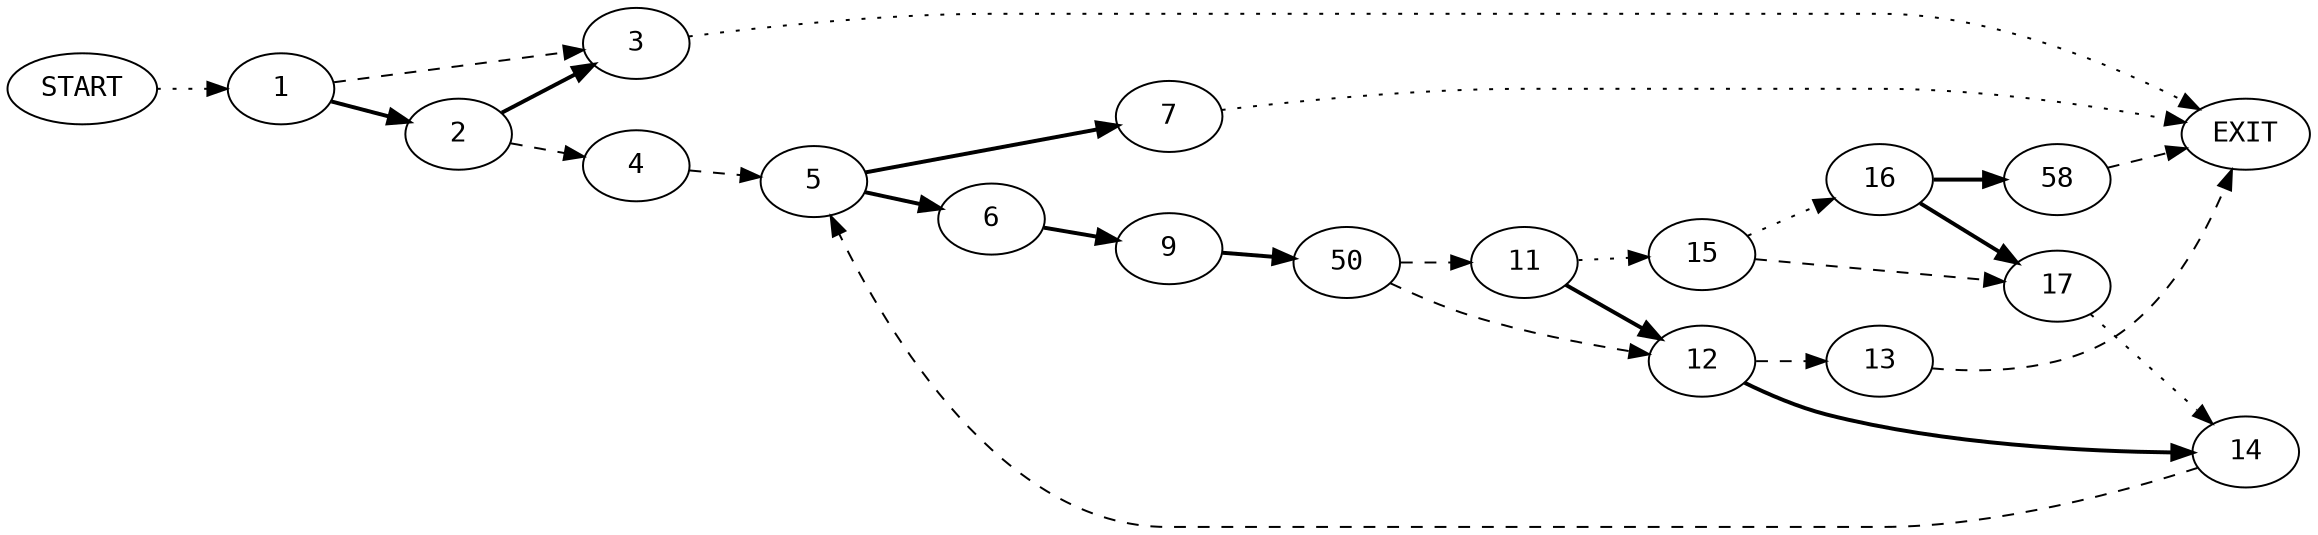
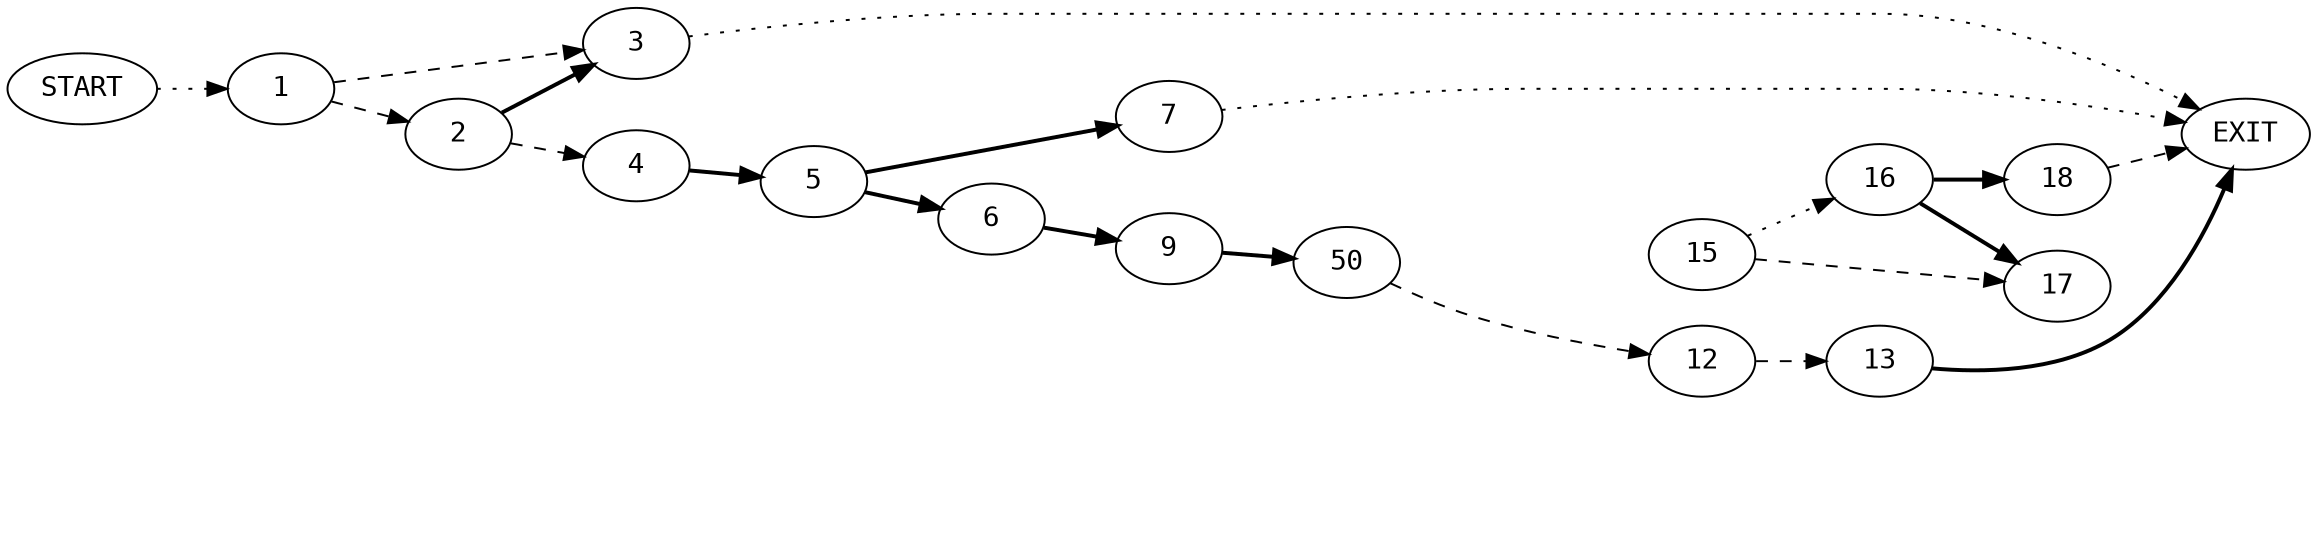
(360, 109) -> (360, 109)
(715, 173) -> (715, 173)
(2057, 180) -> (2057, 180)
(1524, 262) -> none
(2098, 346) -> (2114, 337)
(2246, 452) -> none
